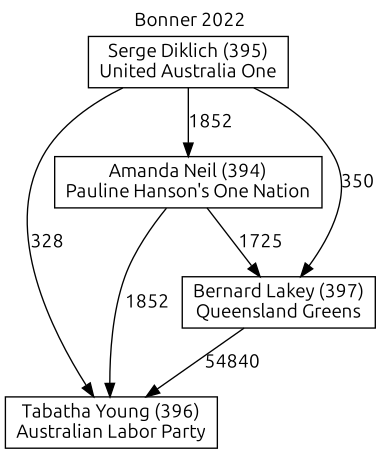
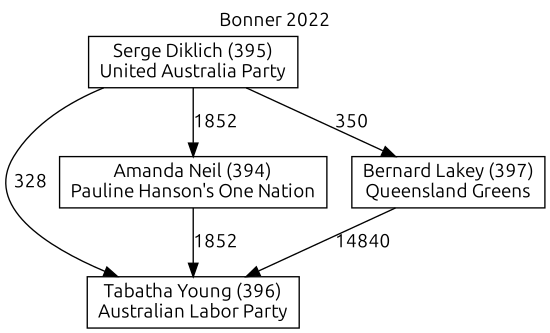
(188, 62) -> (193, 62)
(229, 237) -> none
(233, 362) -> (363, 242)
